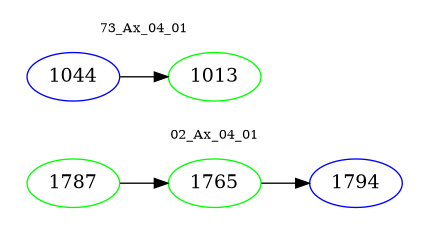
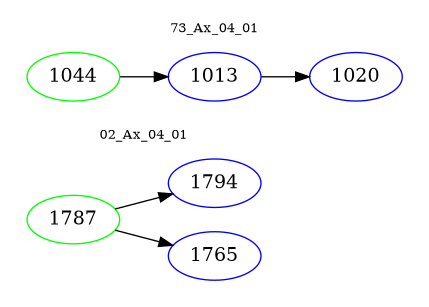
(73, 77) -> (73, 77)
(215, 77) -> (215, 77)
none -> (356, 77)
(215, 183) -> (215, 256)
(278, 183) -> (137, 203)
